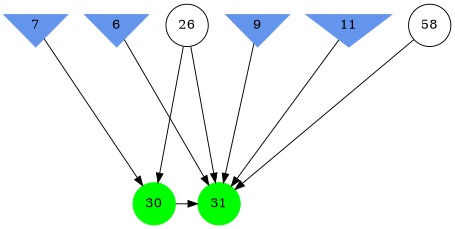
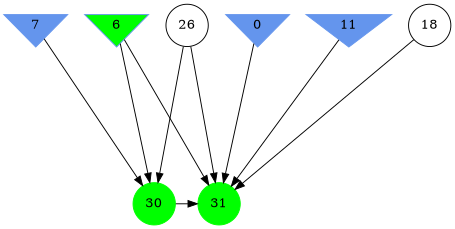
(117, 25) -> (117, 25)
(258, 25) -> (258, 25)
(430, 25) -> (430, 25)
none -> (134, 108)
